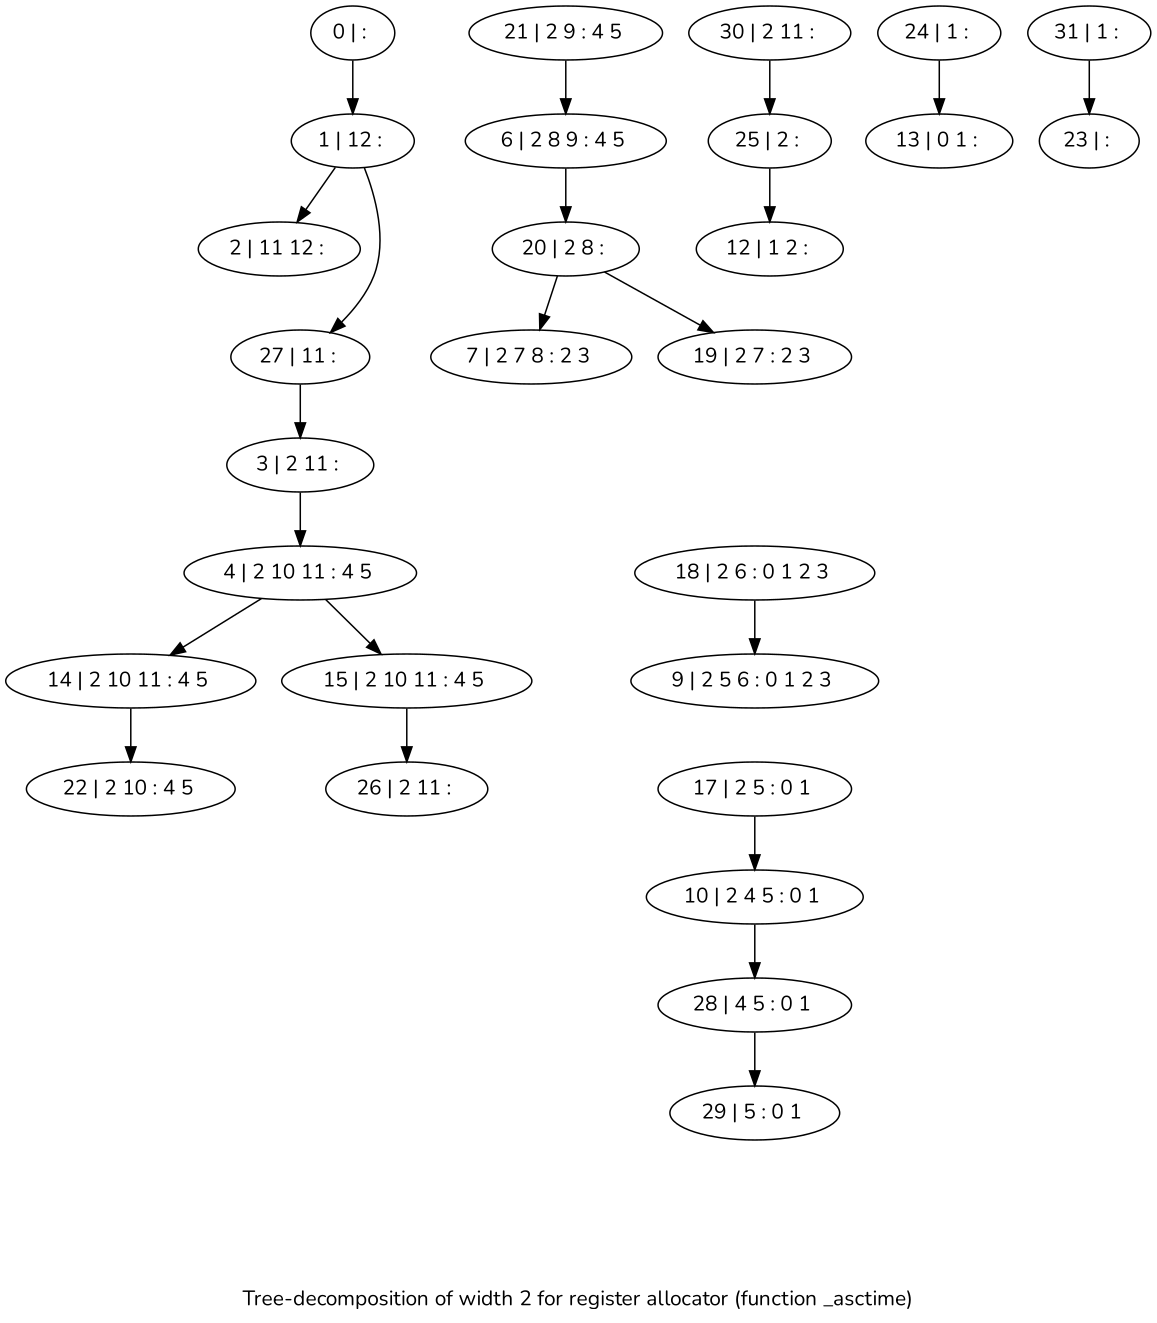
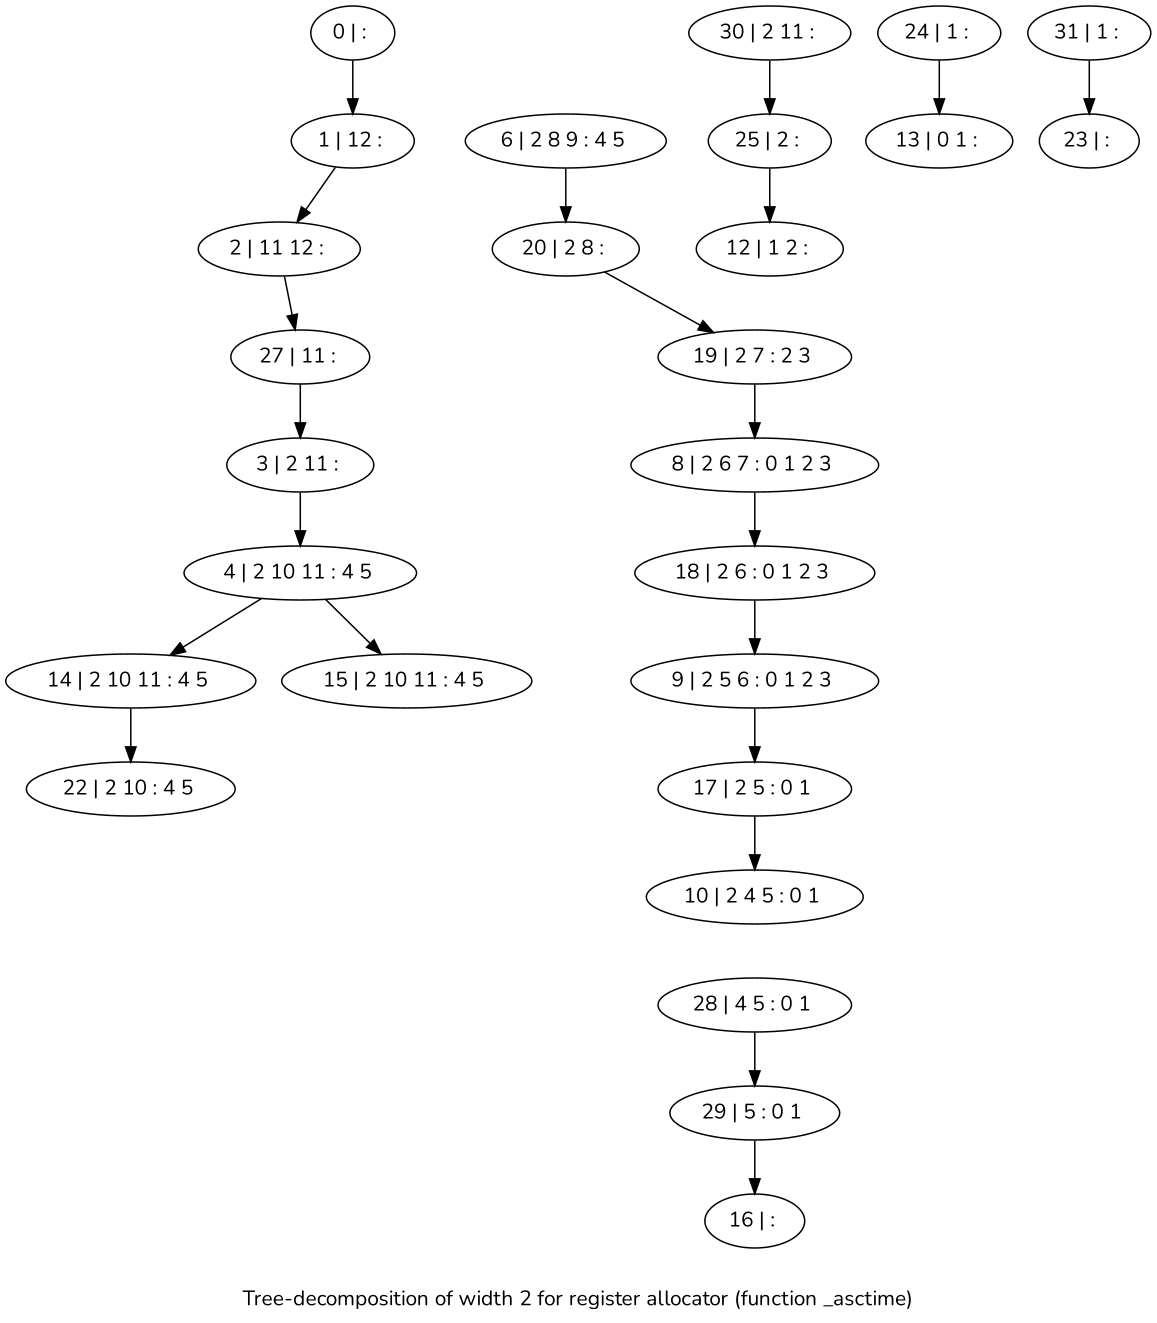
(566, 33) -> none
(380, 250) -> (288, 296)
(531, 357) -> none
none -> (755, 465)
none -> (755, 728)
(407, 789) -> none
(755, 944) -> none
none -> (755, 1221)
